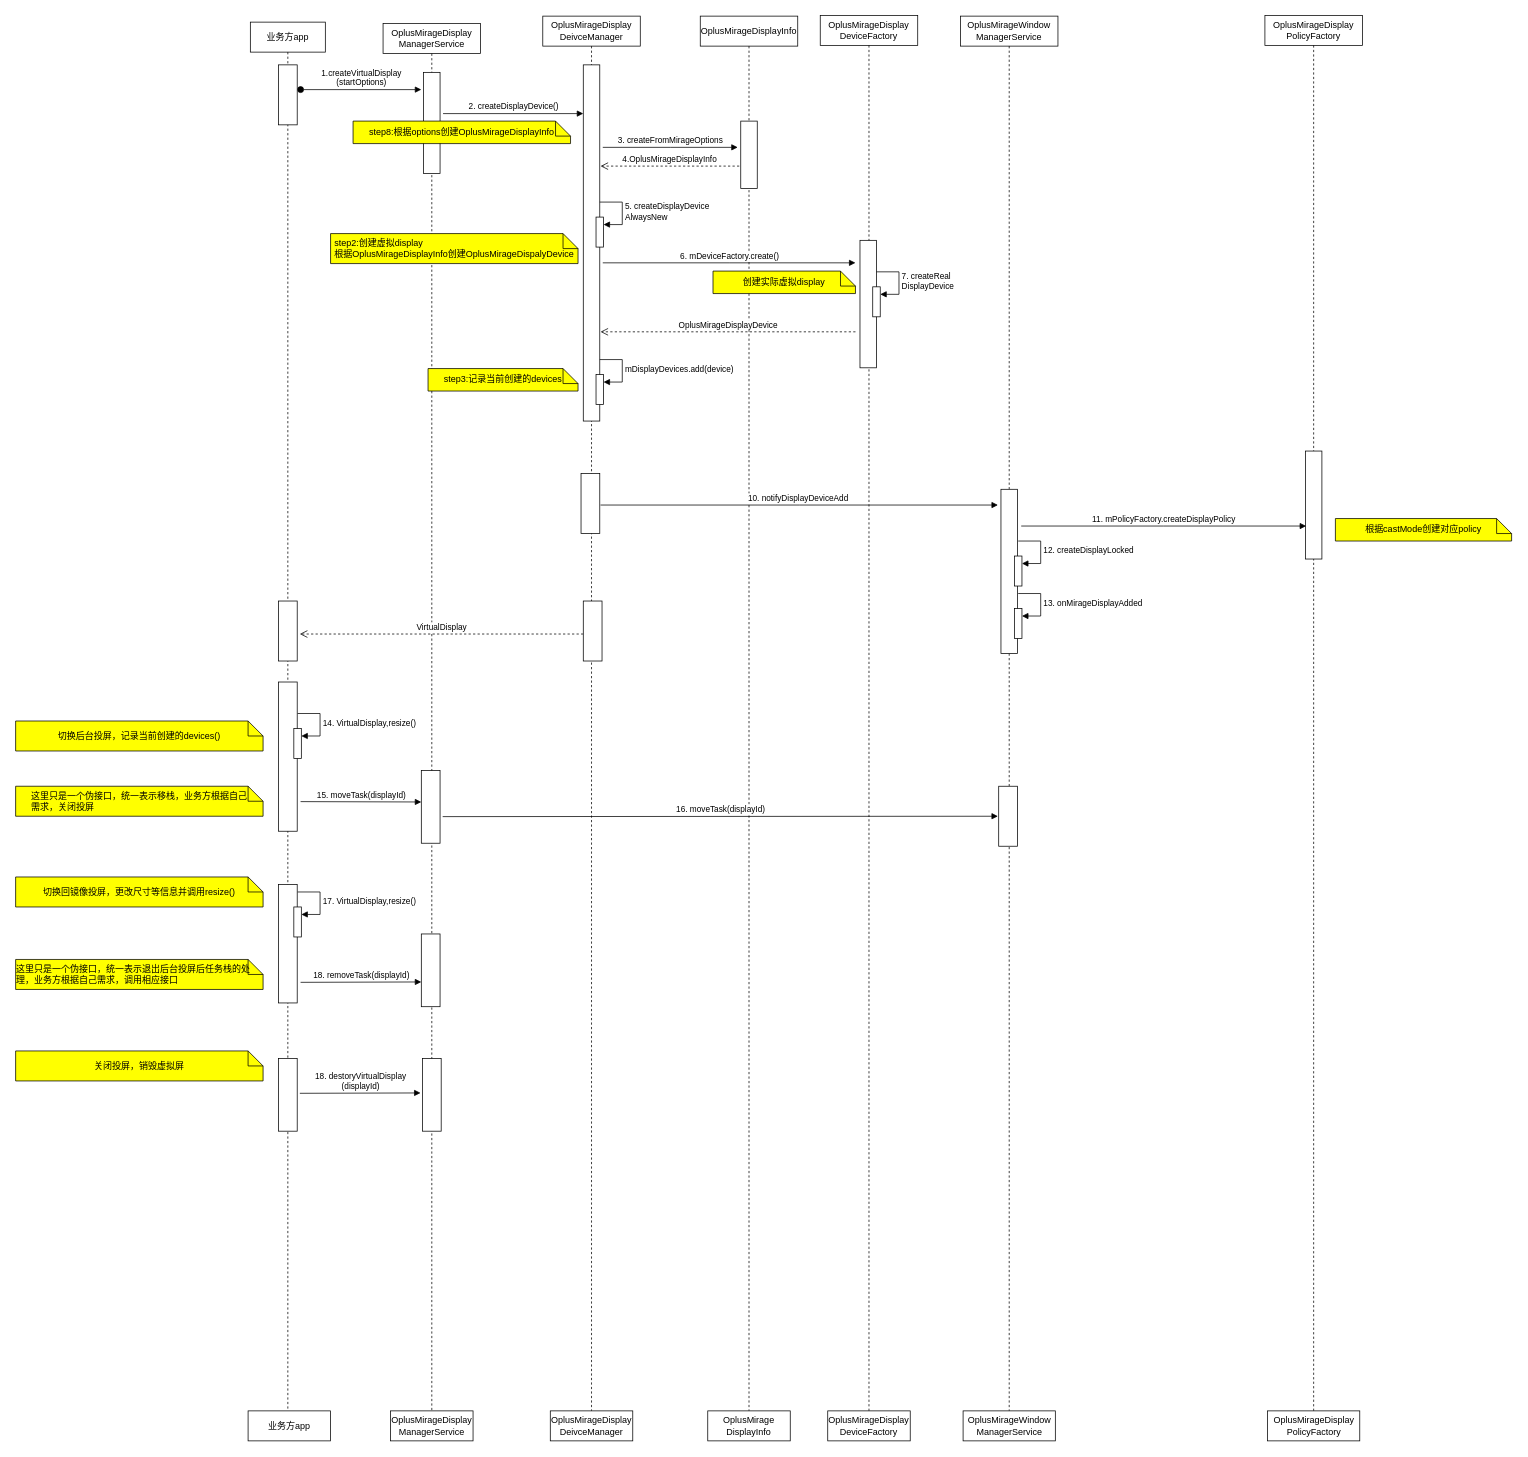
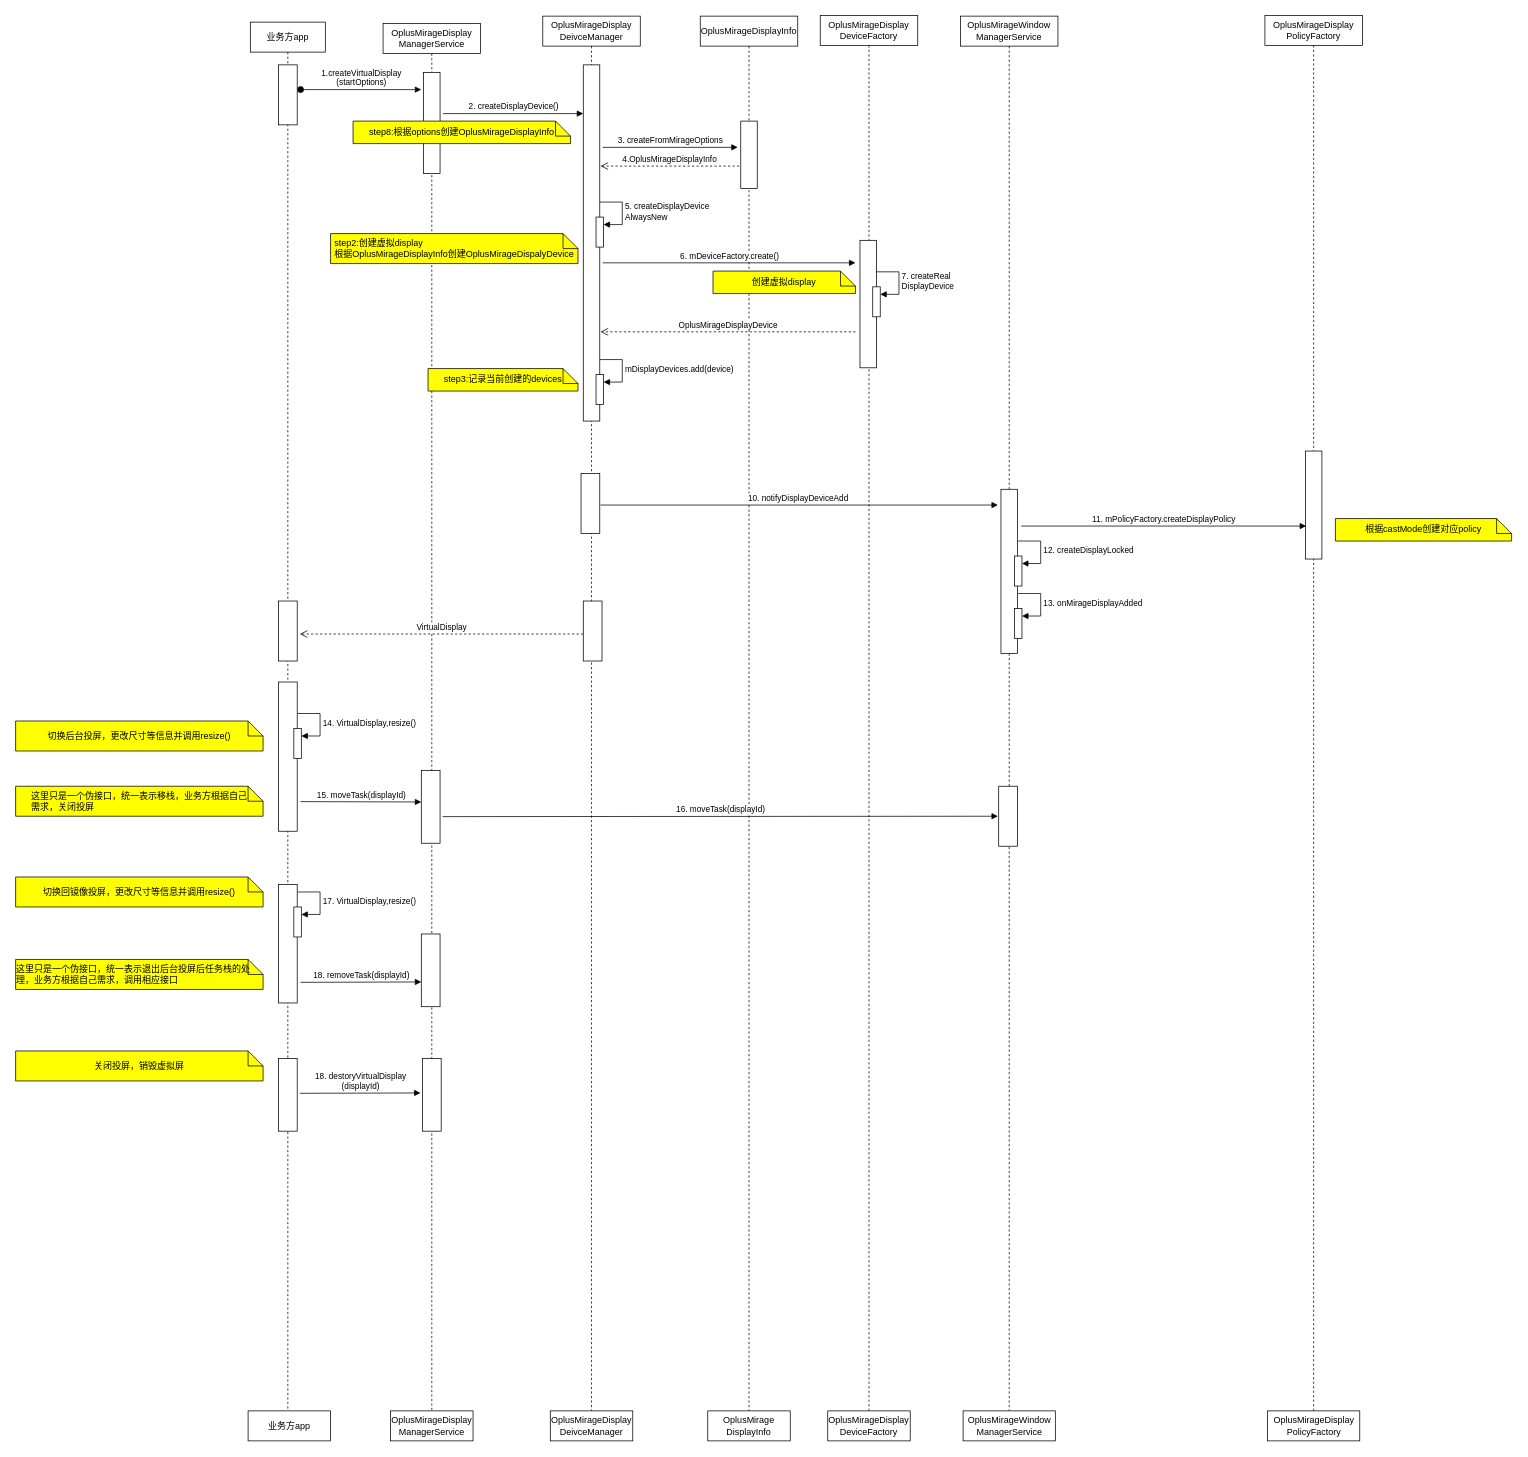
(784, 282) -> (784, 282)
(139, 736) -> (139, 736)
